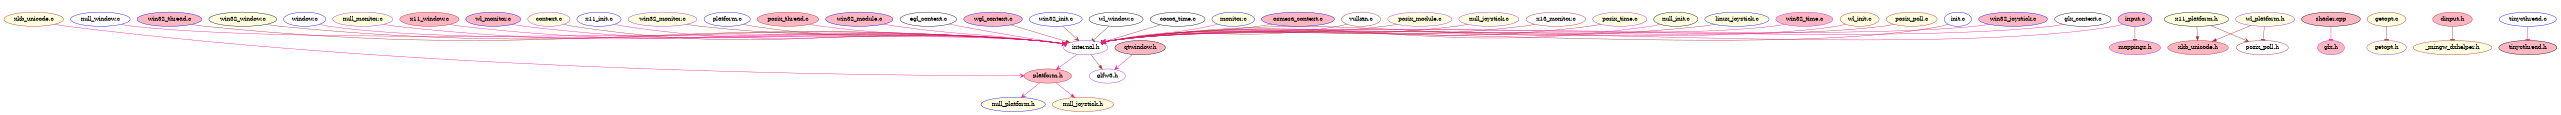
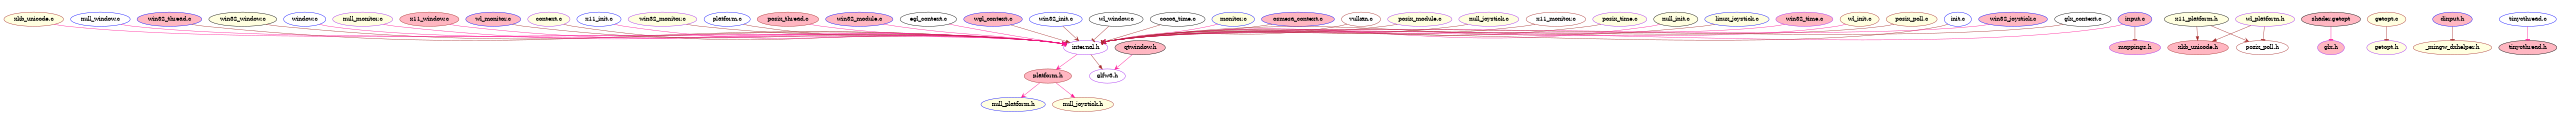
(1556, 19) -> (1556, 19)
(2331, 19) -> (2331, 19)
(2452, 19) -> (2452, 19)
(1584, 32) -> (1584, 32)
(787, 36) -> (787, 36)
(537, 64) -> (558, 36)
